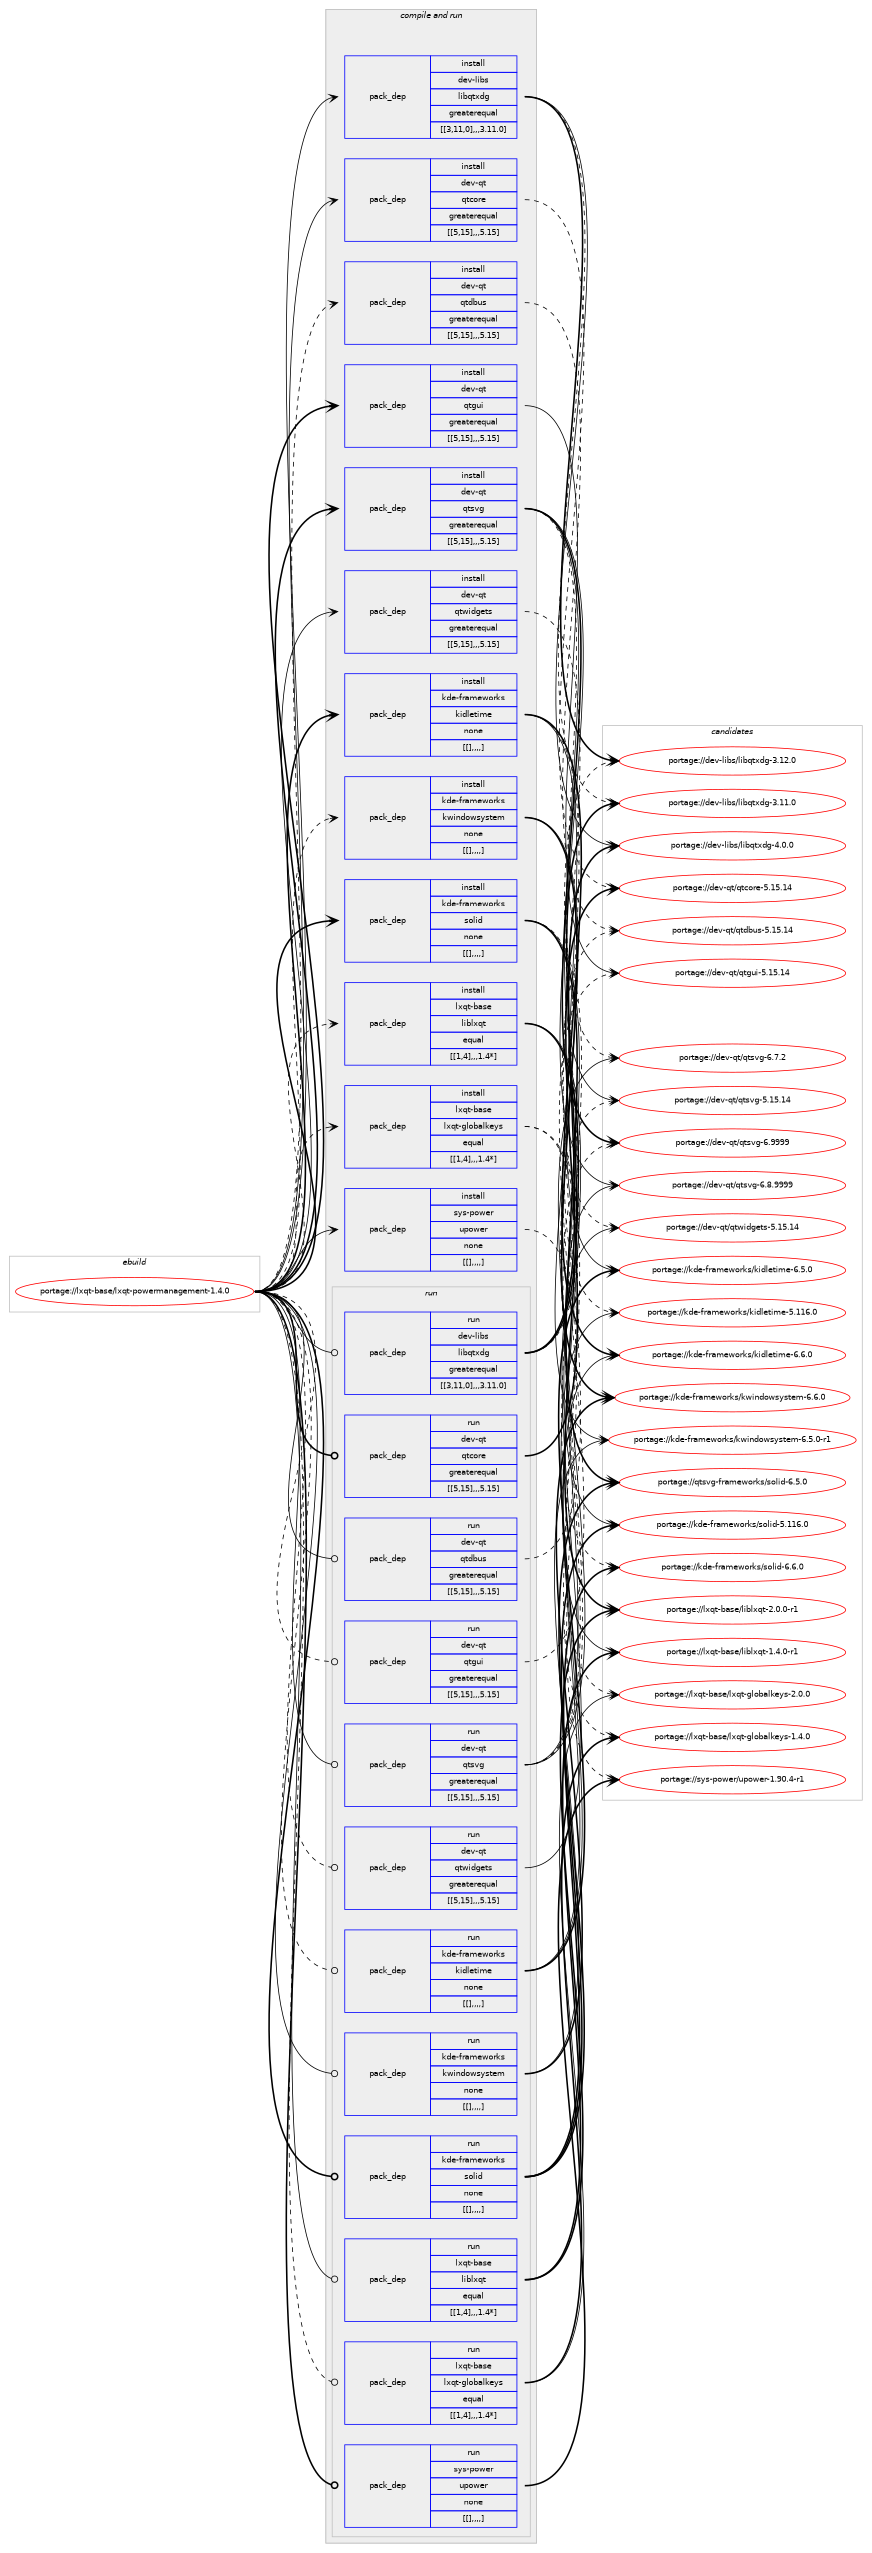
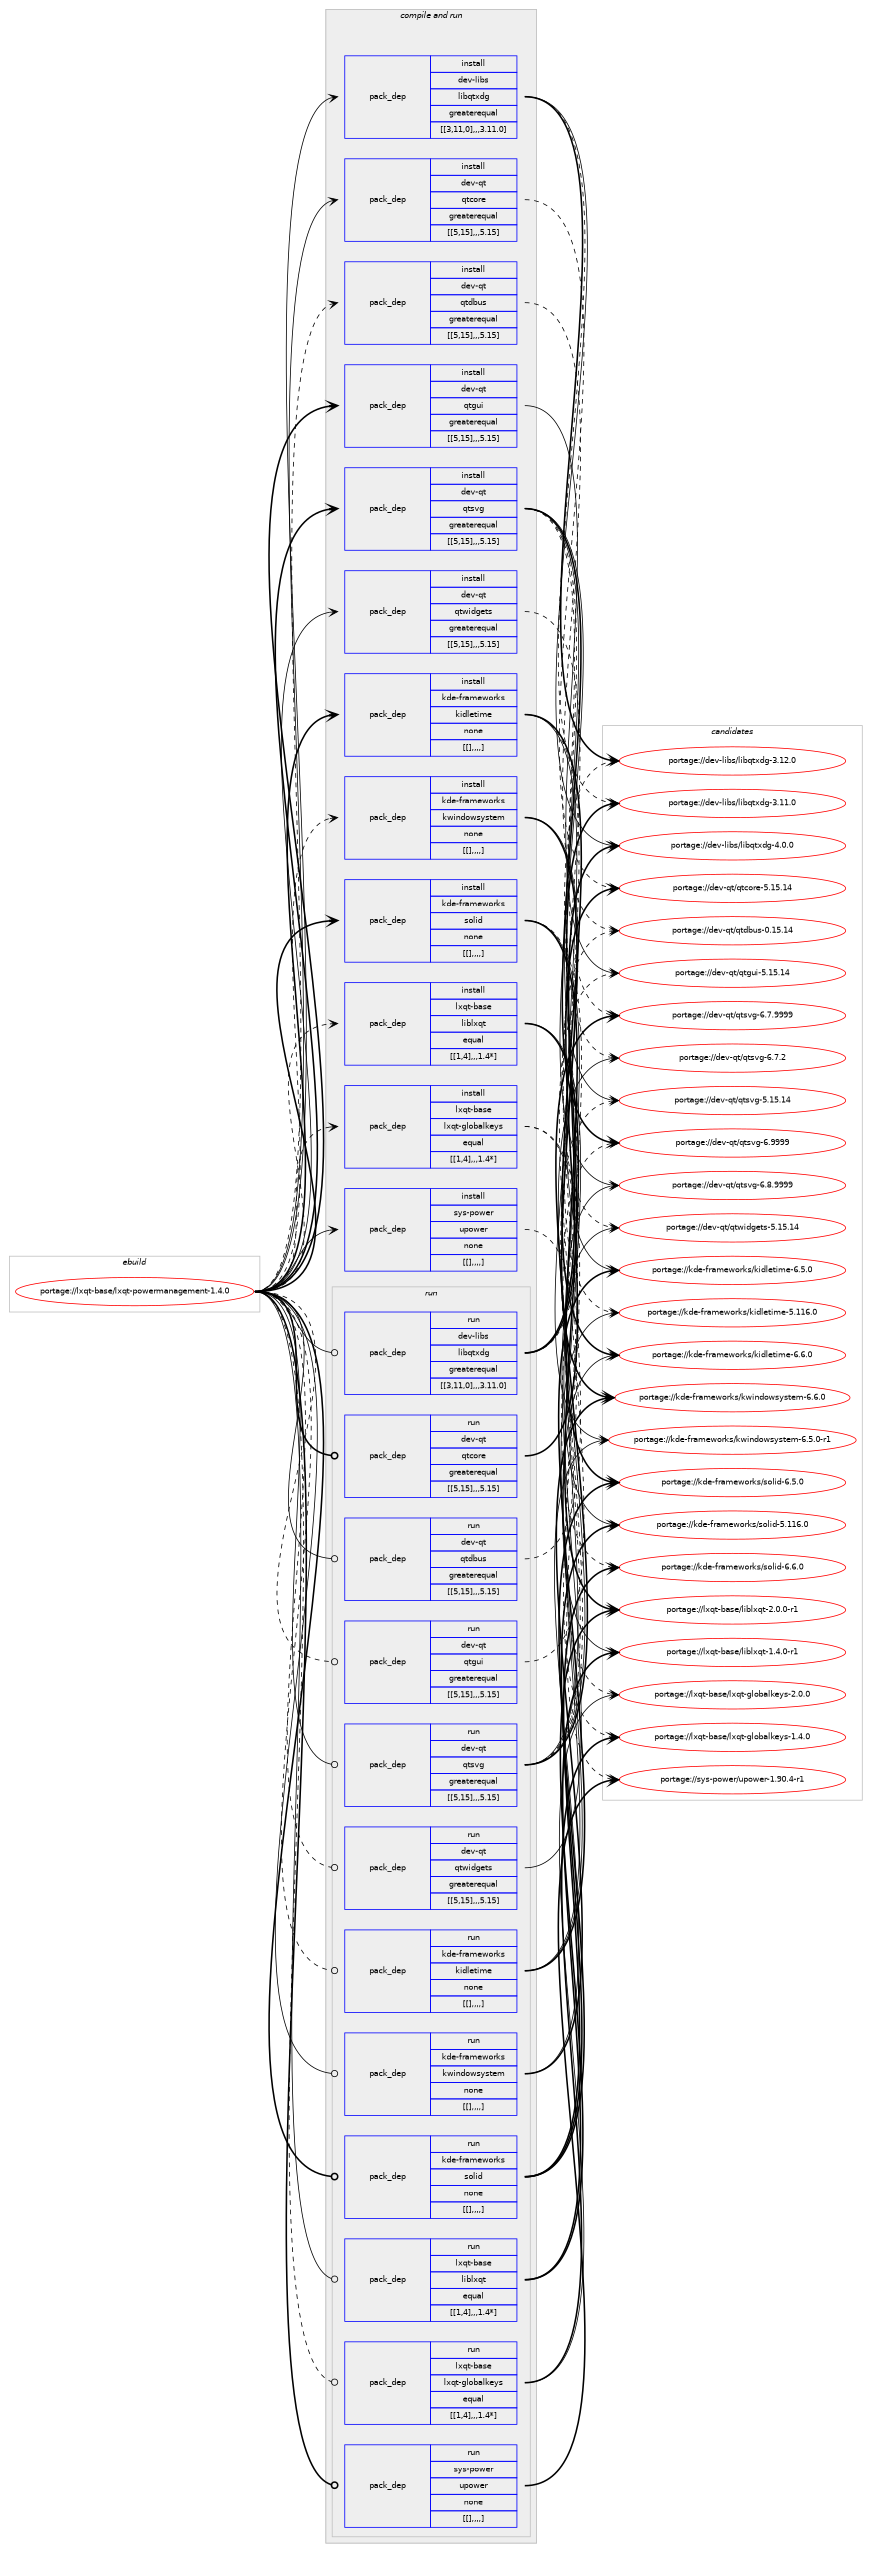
(732, 931) -> (732, 931)
none -> (732, 1016)
(732, 1483) -> (732, 1483)
